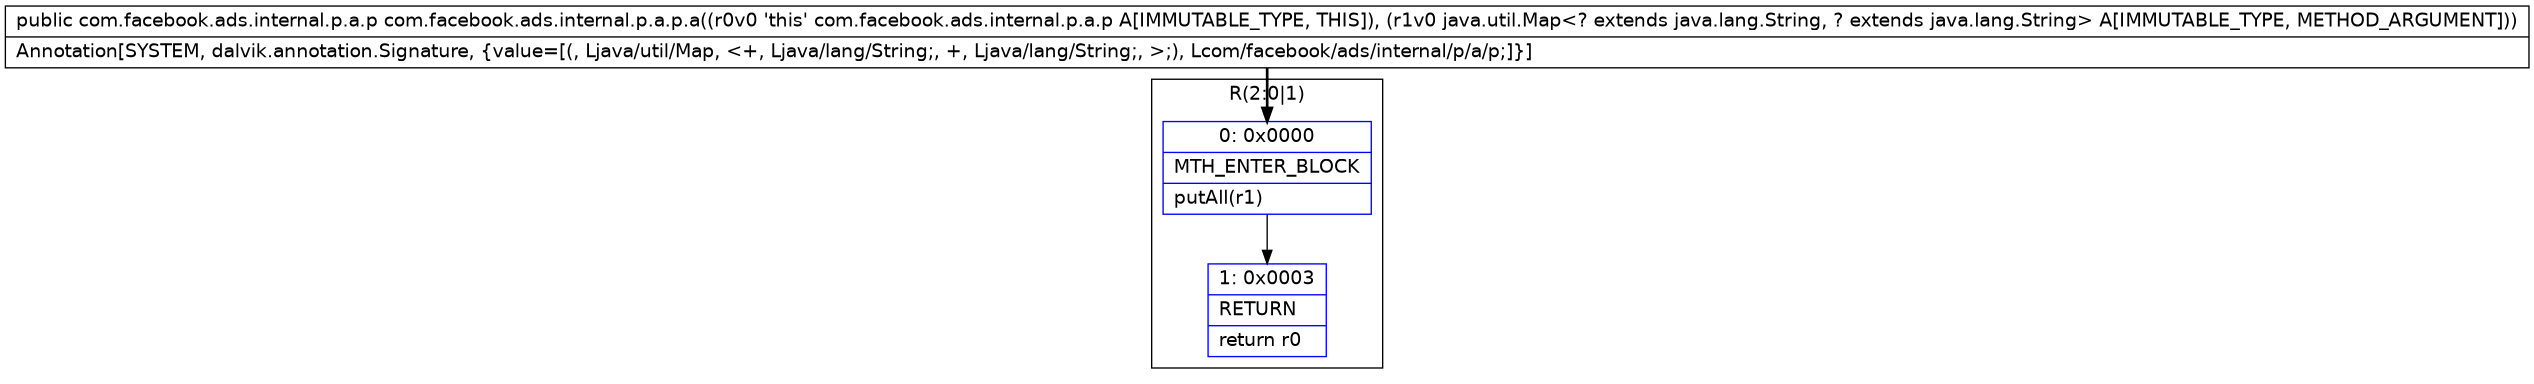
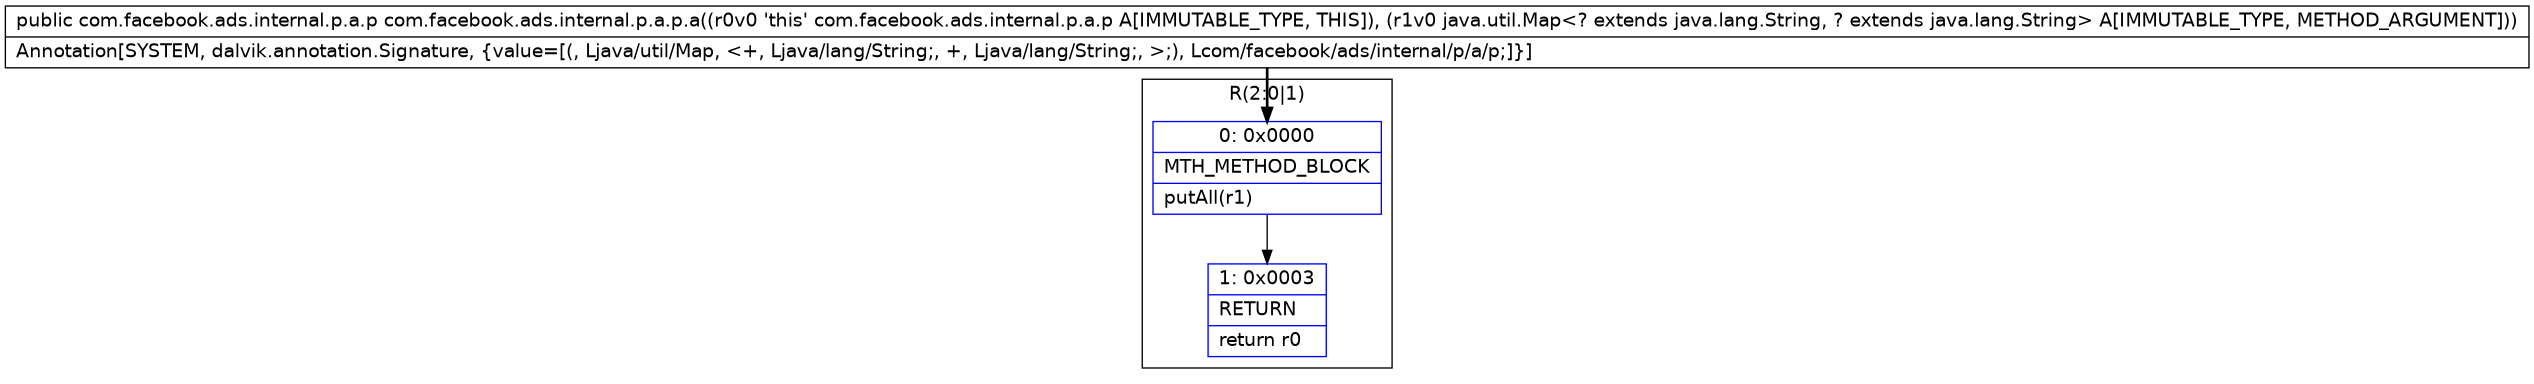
(1267, 167) -> (1267, 167)
